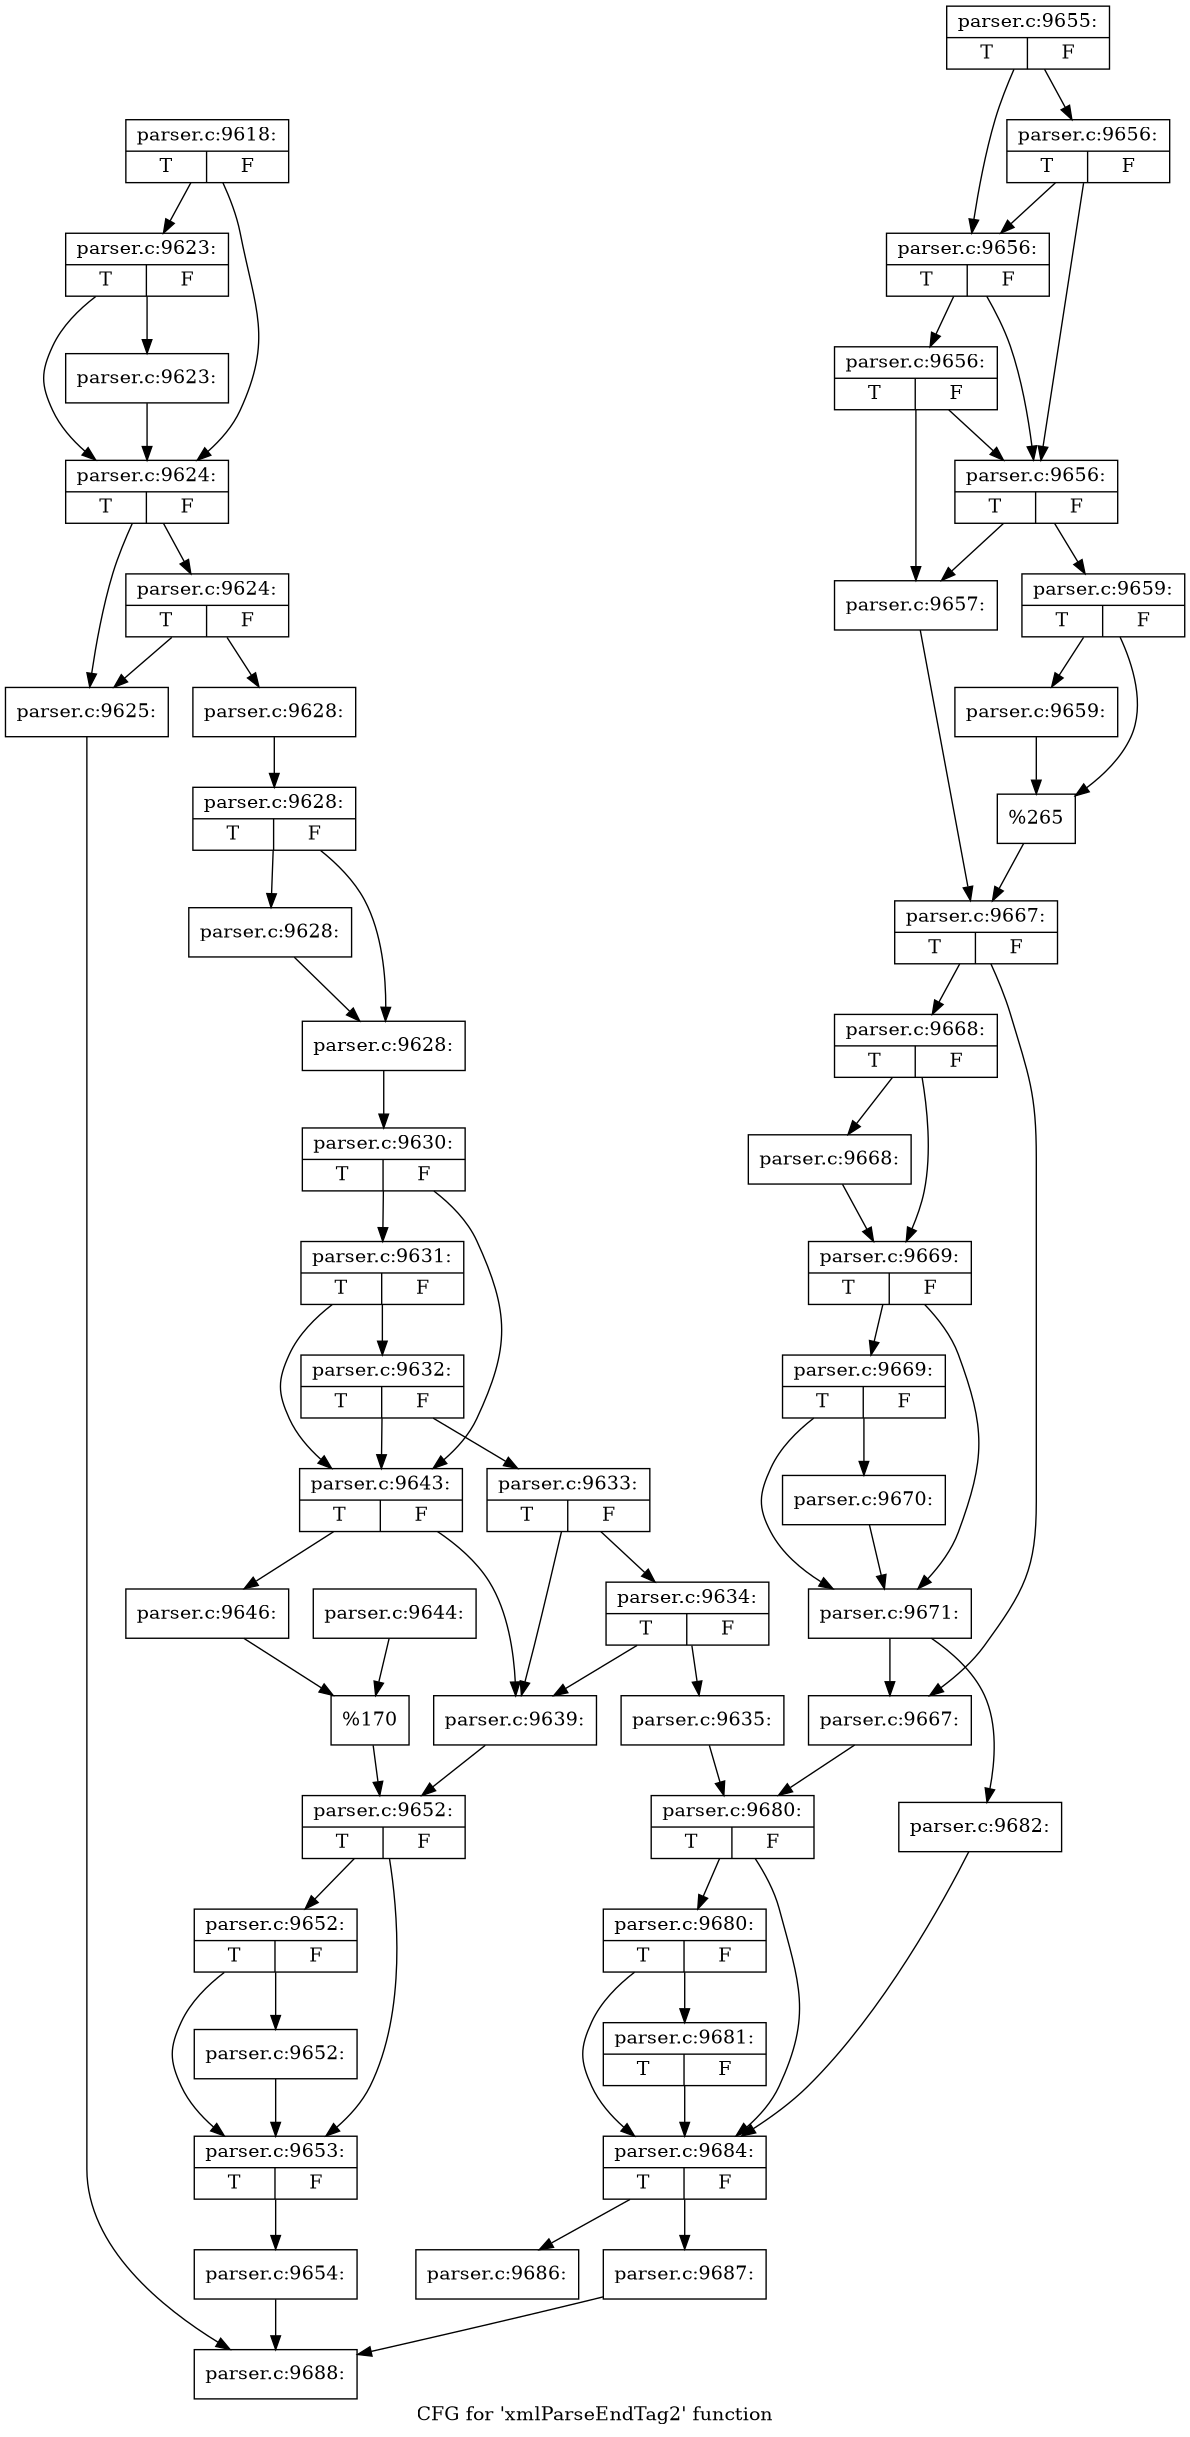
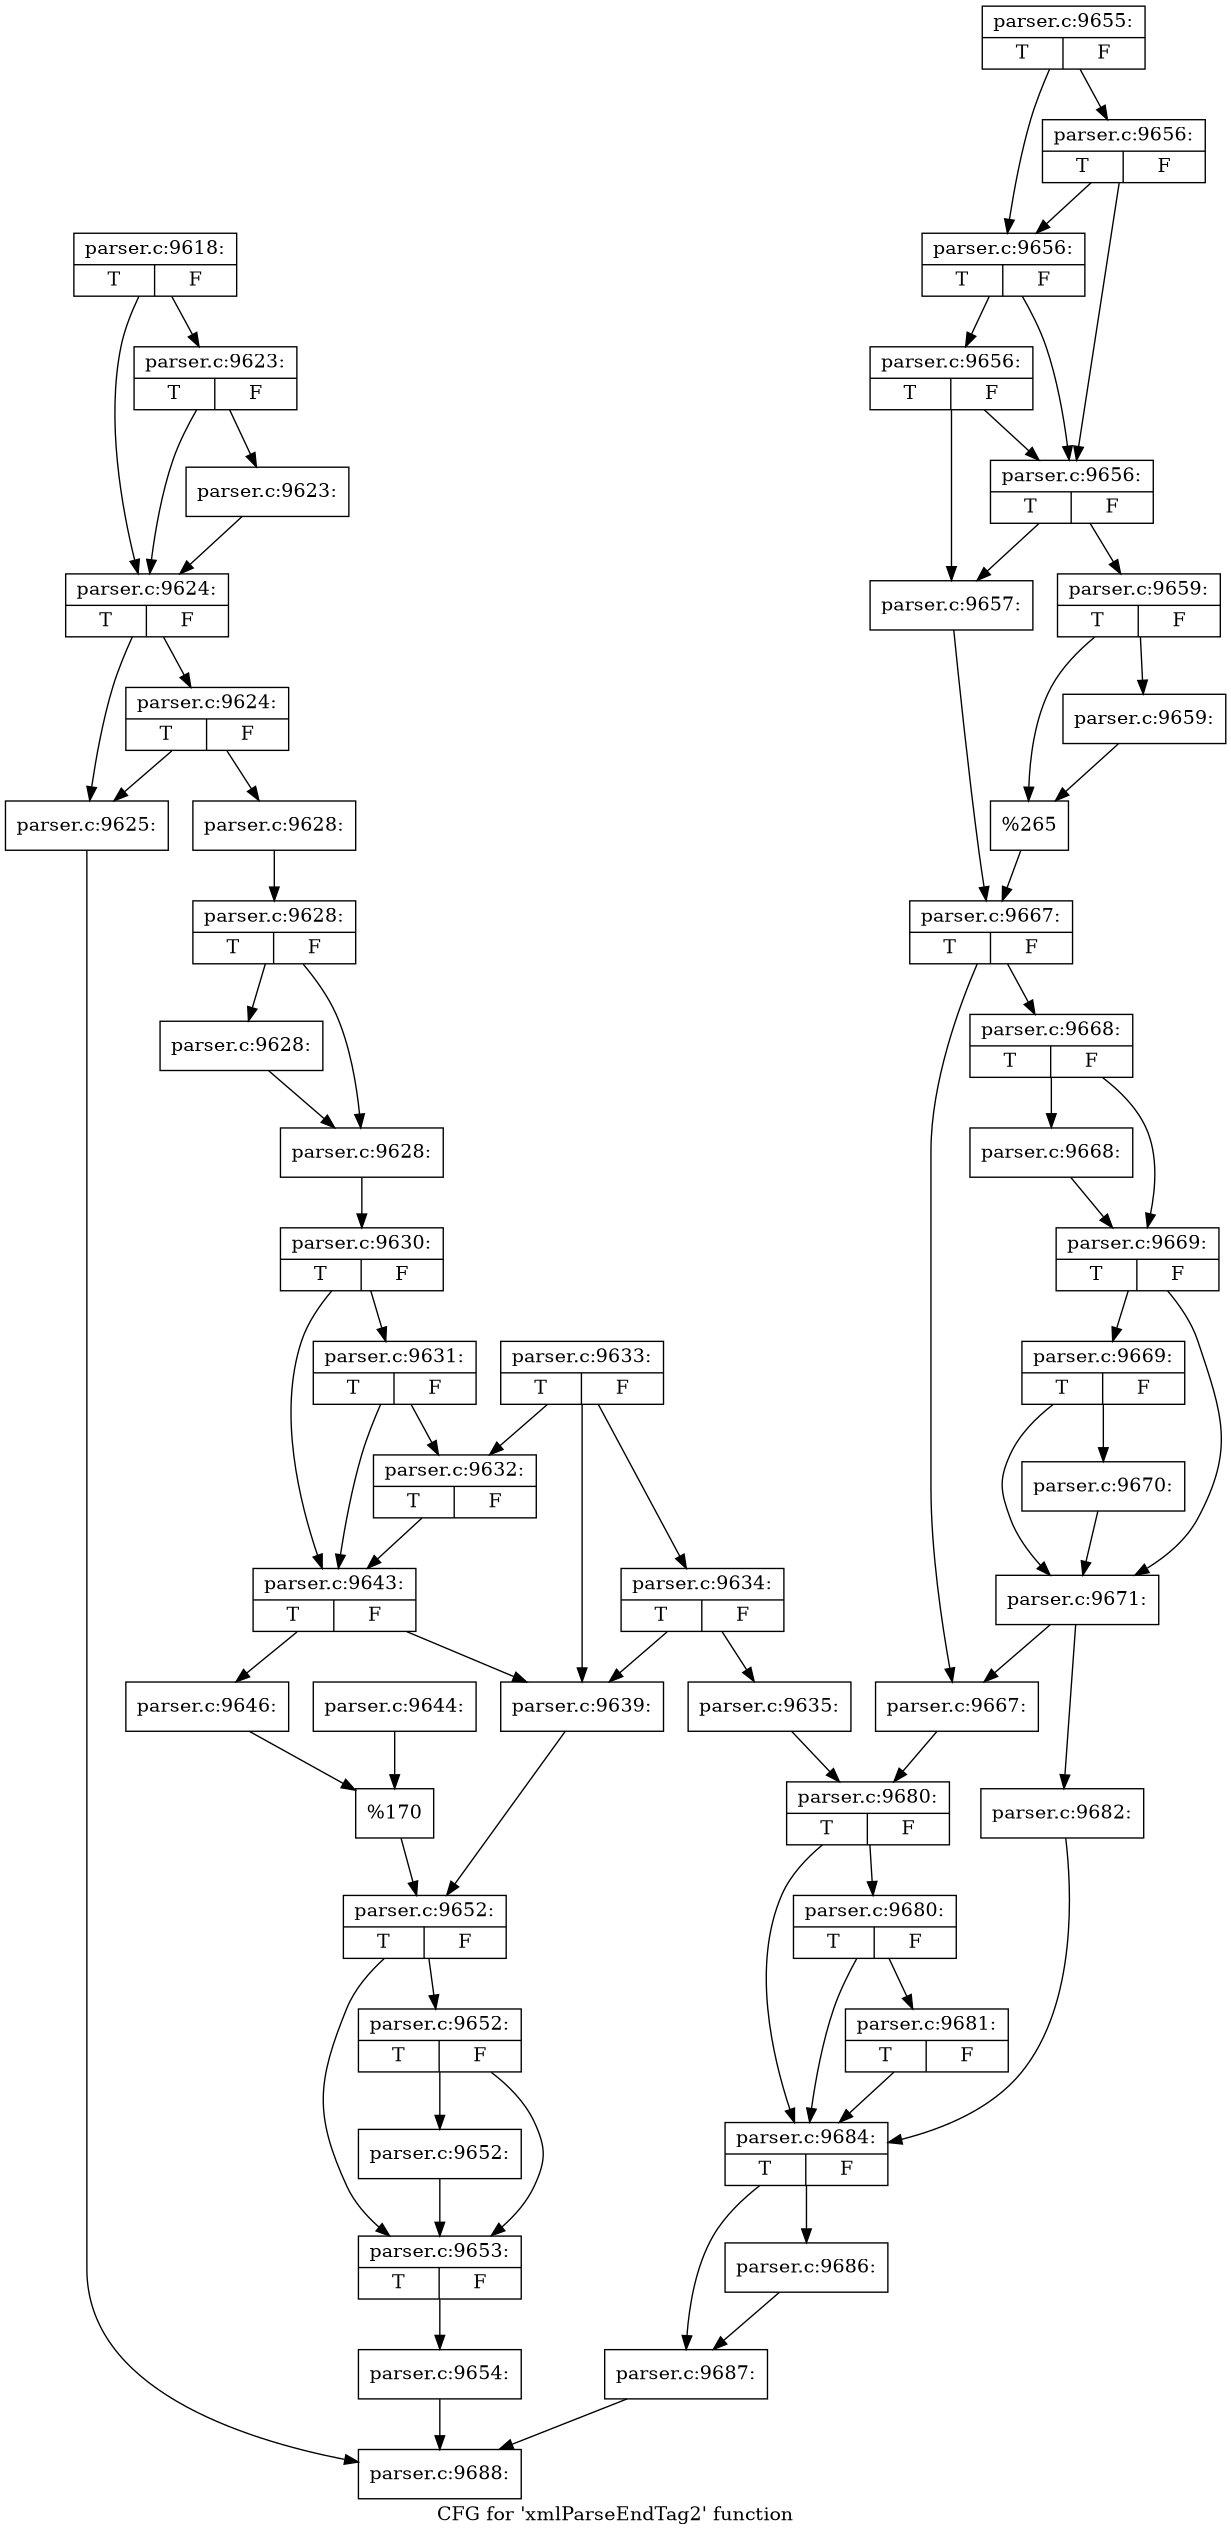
(473, 1442) -> (524, 1425)
none -> (752, 2316)
